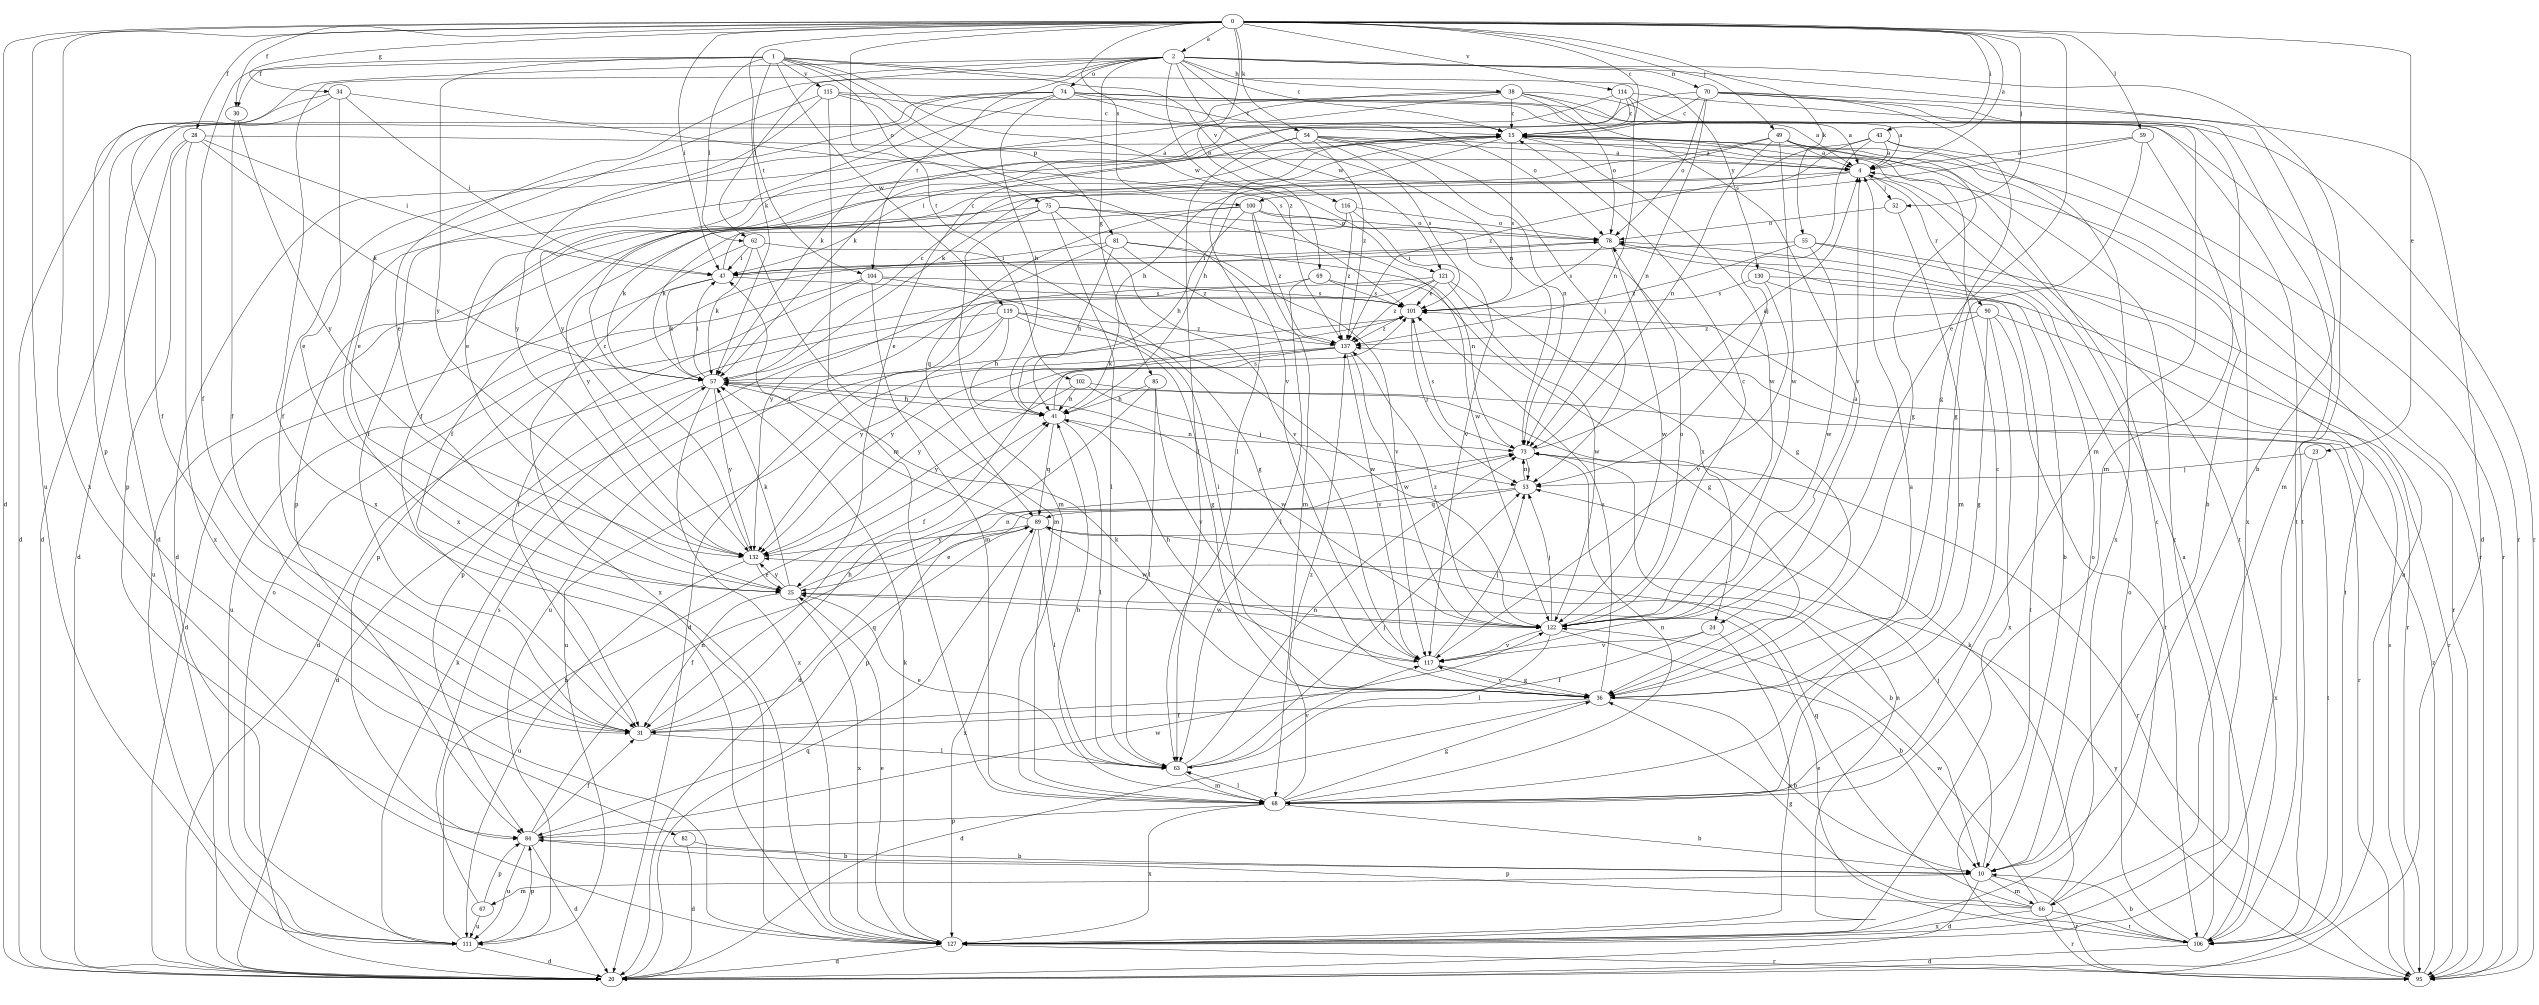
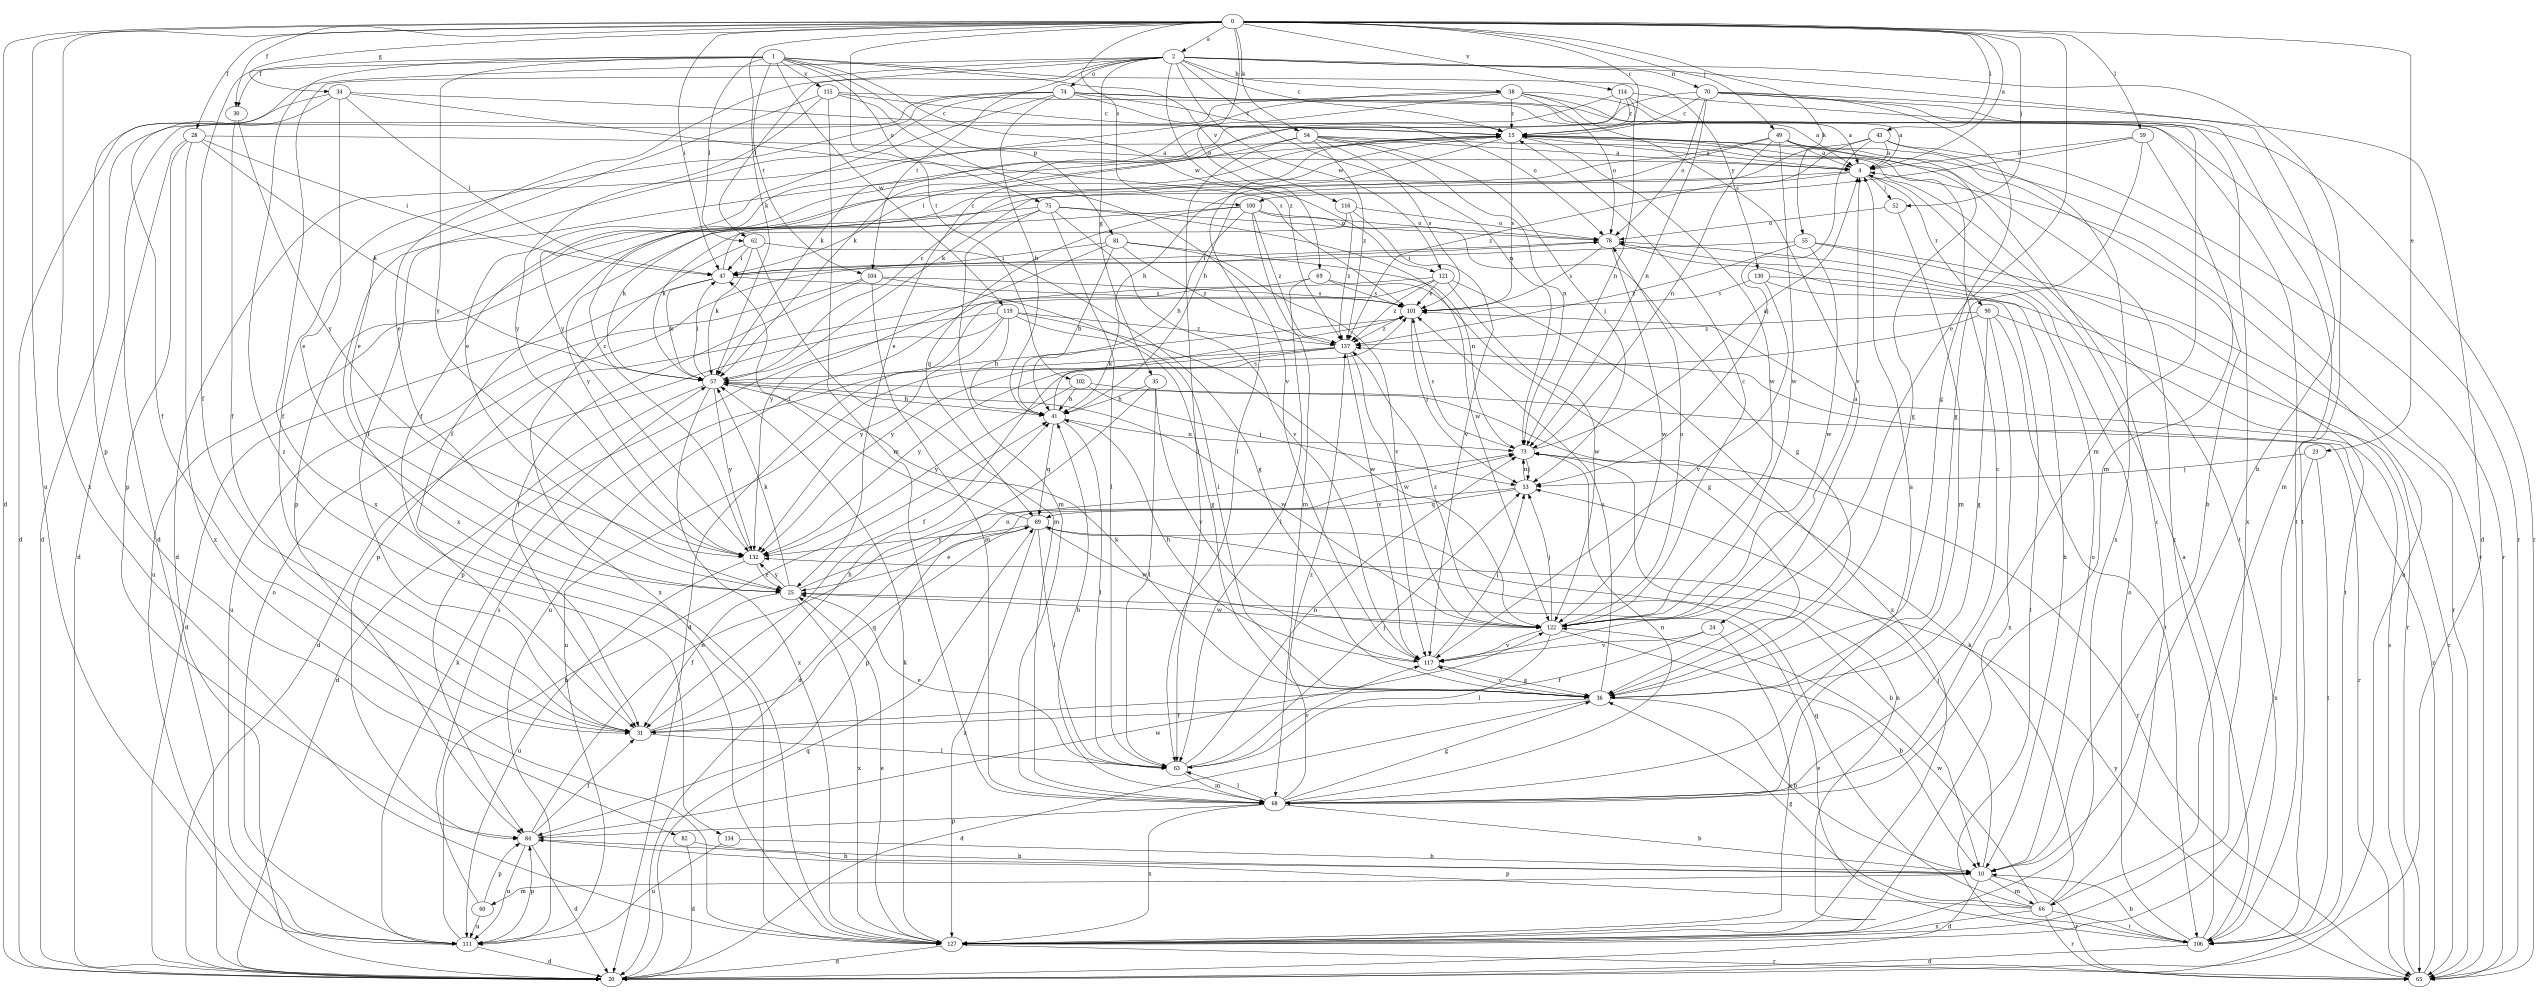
none -> (866, 117)
(1156, 382) -> (1156, 382)
(1667, 416) -> (1840, 894)
none -> (729, 839)
(483, 909) -> (483, 909)
(2419, 979) -> (2419, 979)
